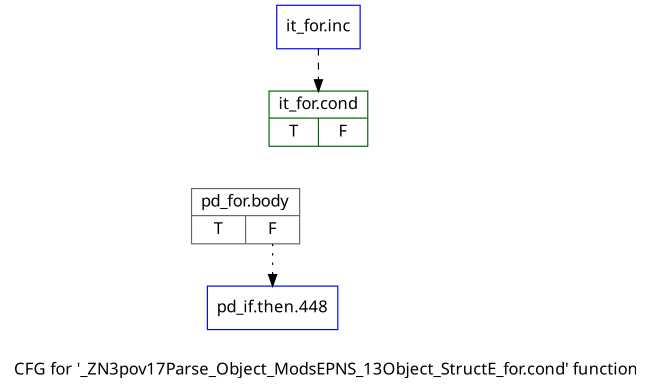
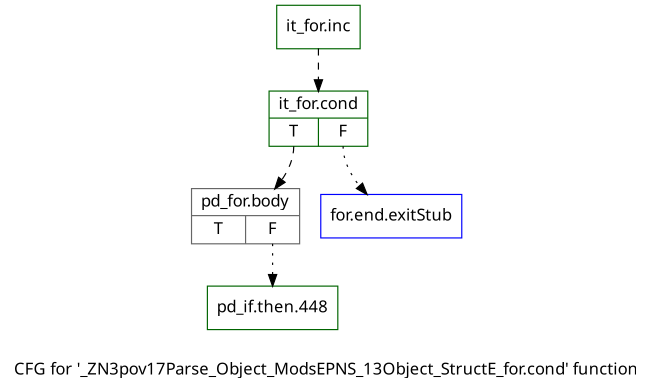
(318, 27) -> (318, 27)
none -> (290, 164)
none -> (391, 216)
(273, 308) -> (273, 308)
